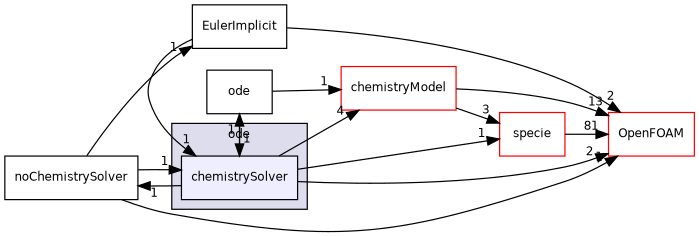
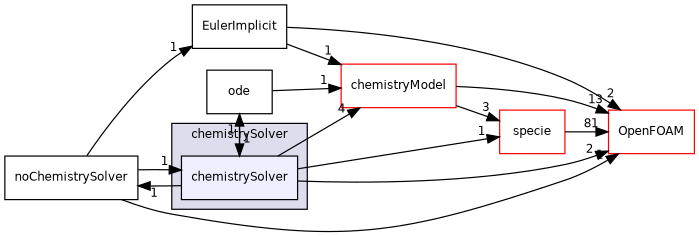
(148, 91) -> (308, 52)
(240, 135) -> (240, 135)
